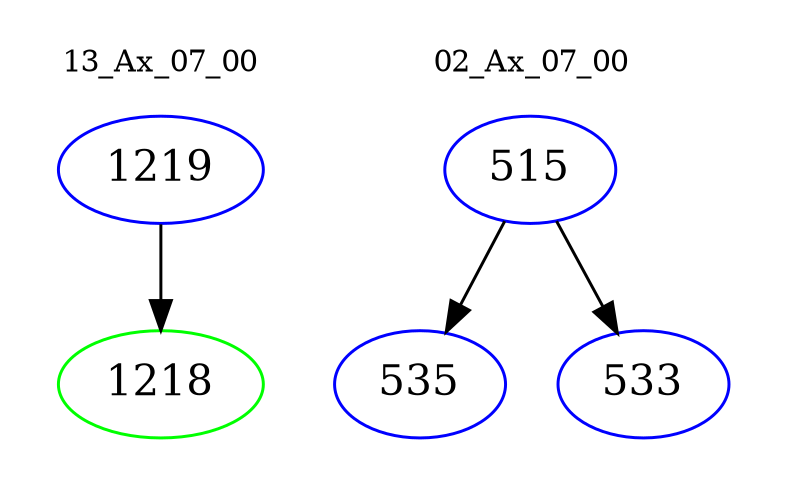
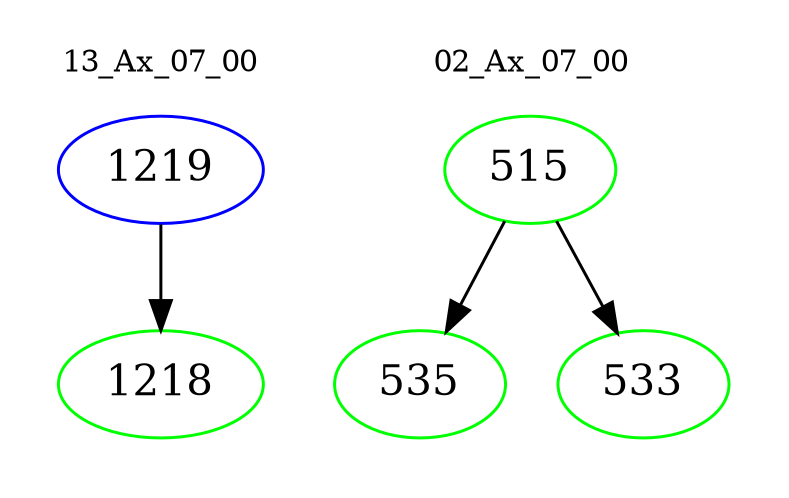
(530, 170) -> (530, 170)
(420, 384) -> (420, 384)
(644, 384) -> (644, 384)
